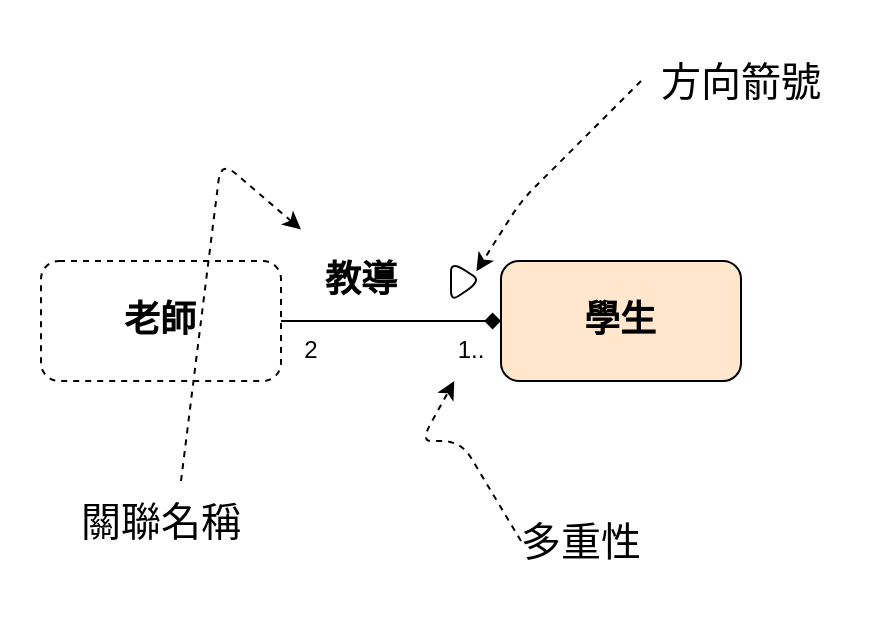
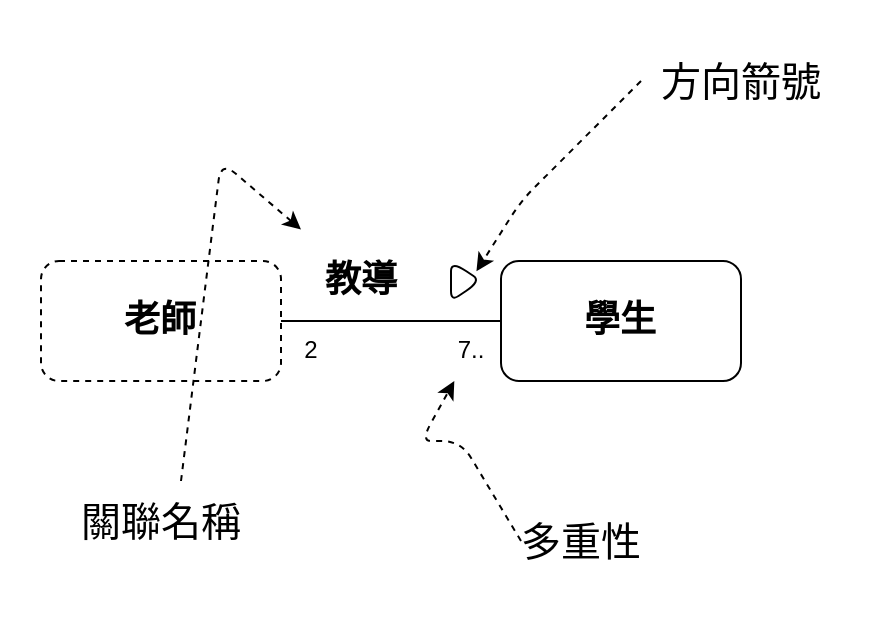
(485, 321) -> (492, 321)
(621, 321) -> (621, 321)
(472, 351) -> (472, 351)
